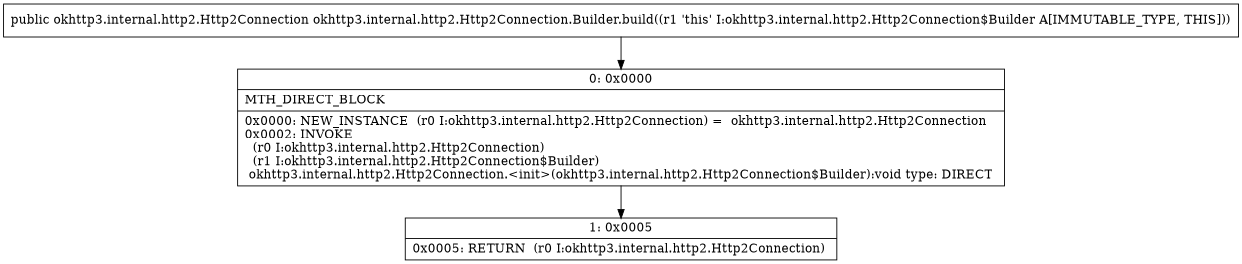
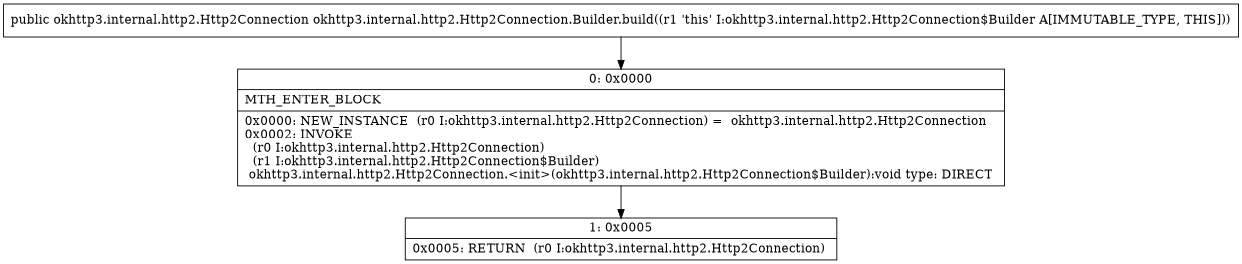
(315, 100) -> (313, 100)
